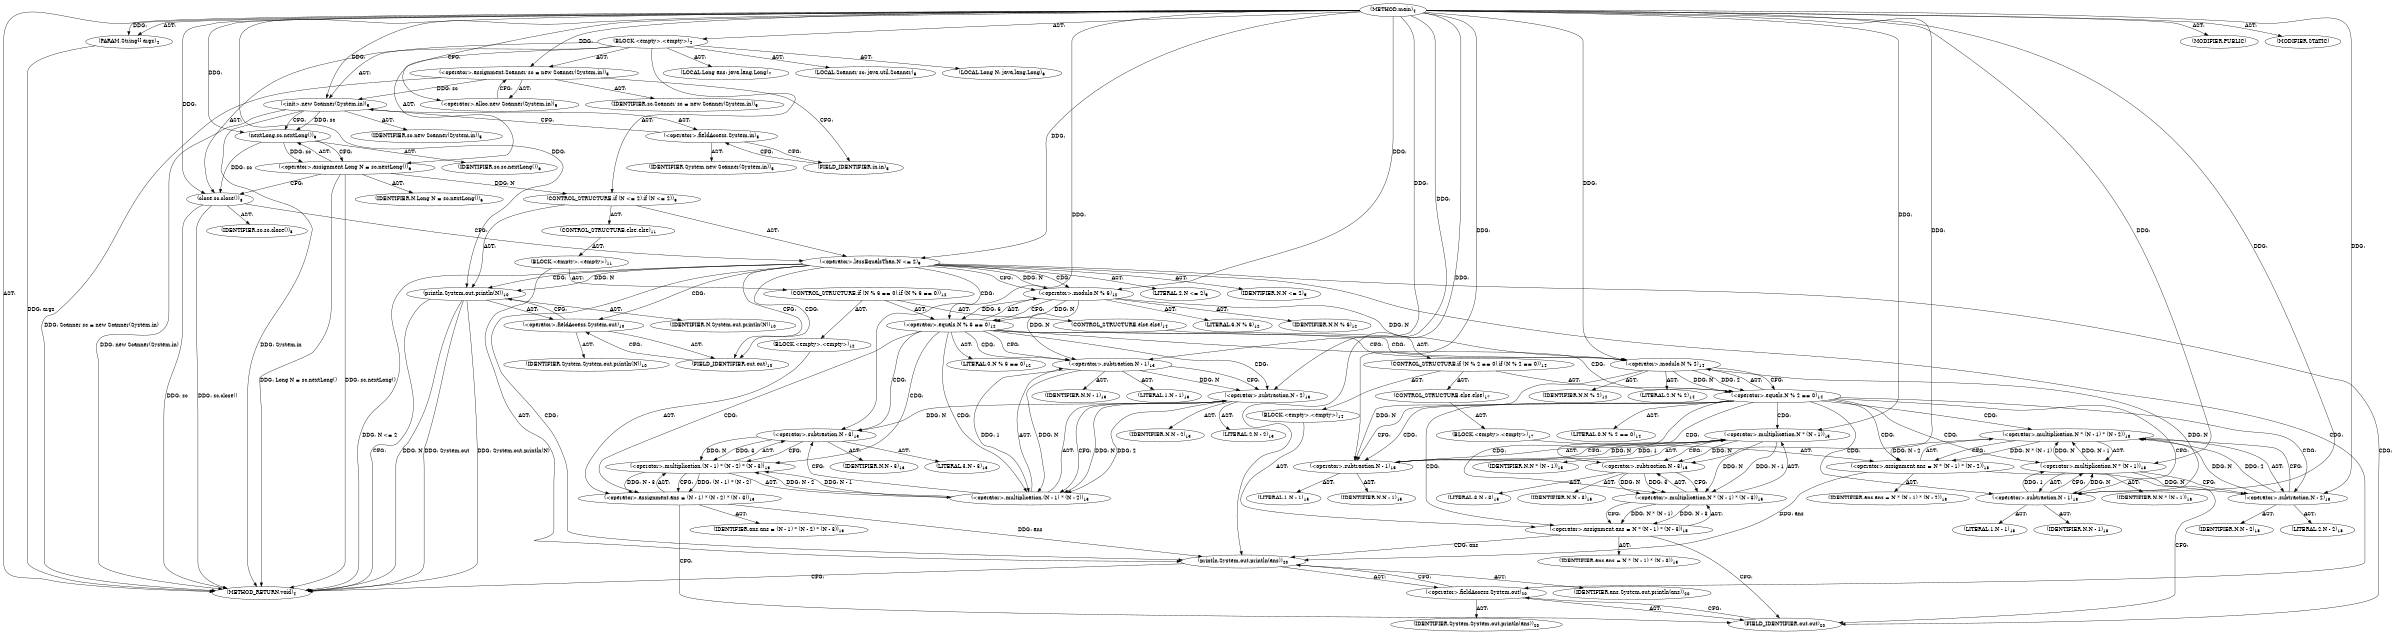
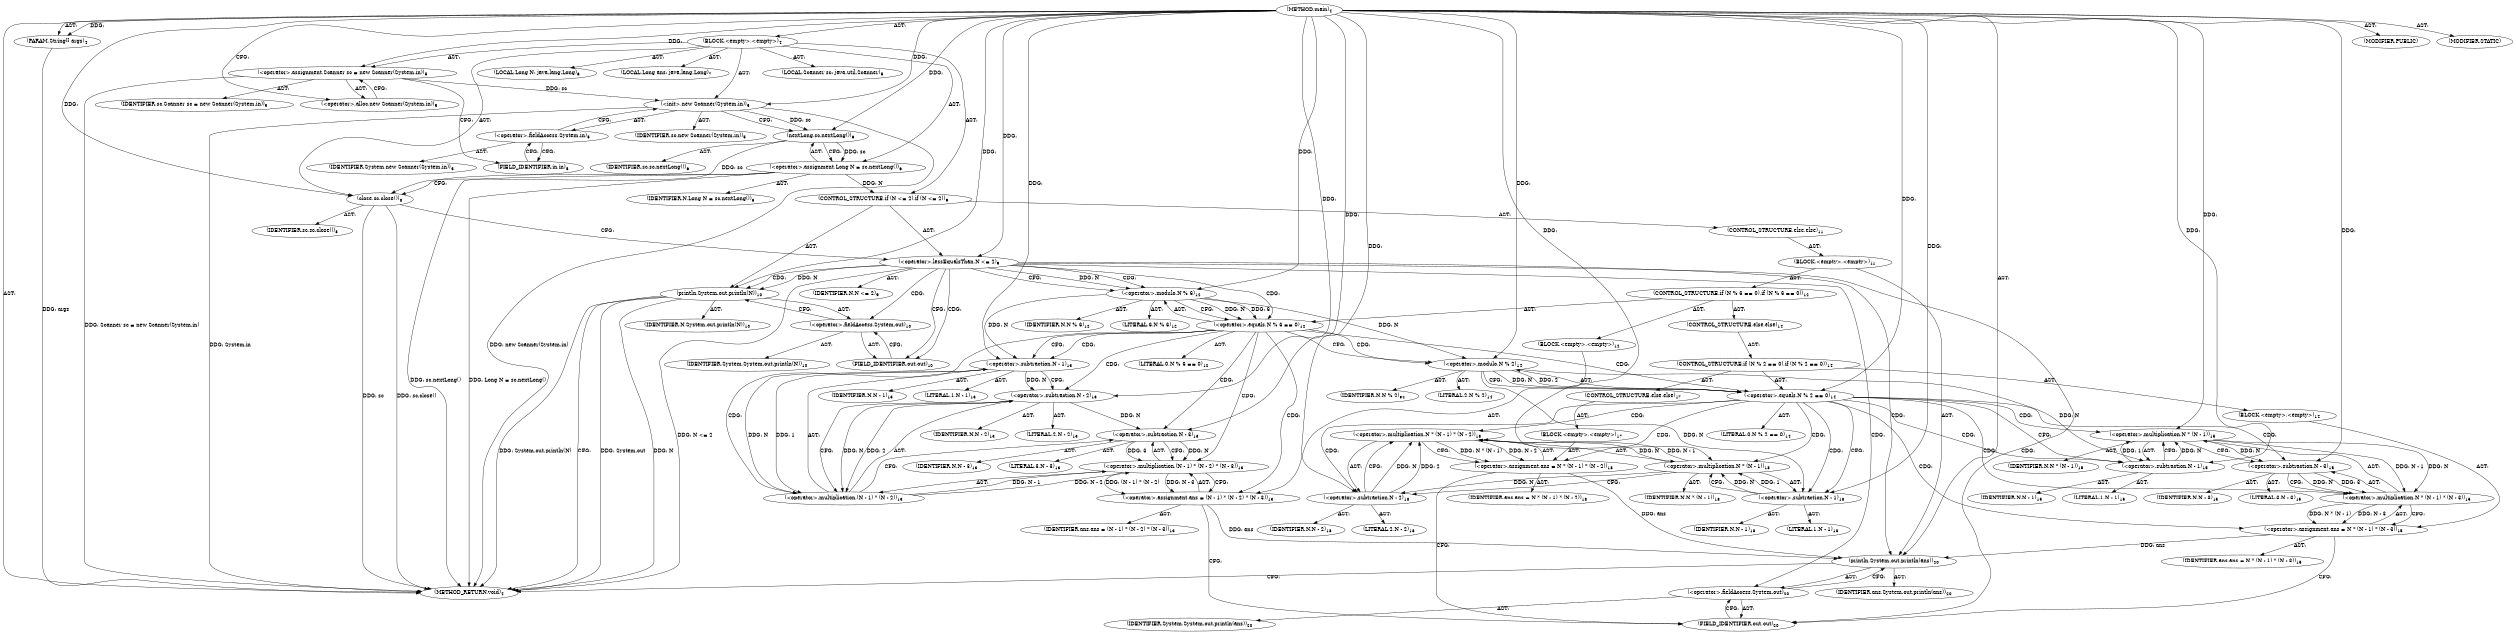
none -> (1817, 23)
(1463, 278) -> (2005, 278)
(1180, 294) -> none
(1605, 396) -> (1403, 396)
(1466, 546) -> (2153, 546)
